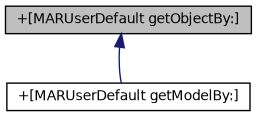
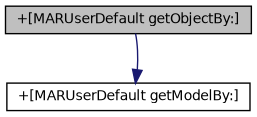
(119, 65) -> (138, 52)
